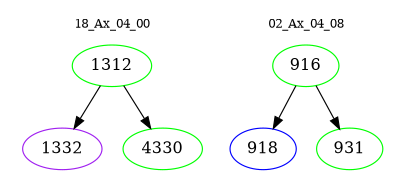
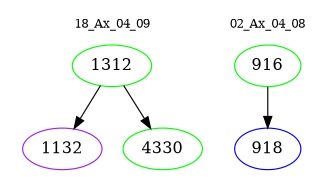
(113, 25) -> (113, 25)
(62, 149) -> (62, 149)
(350, 149) -> none
